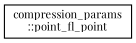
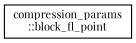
(68, 22) -> (68, 22)
